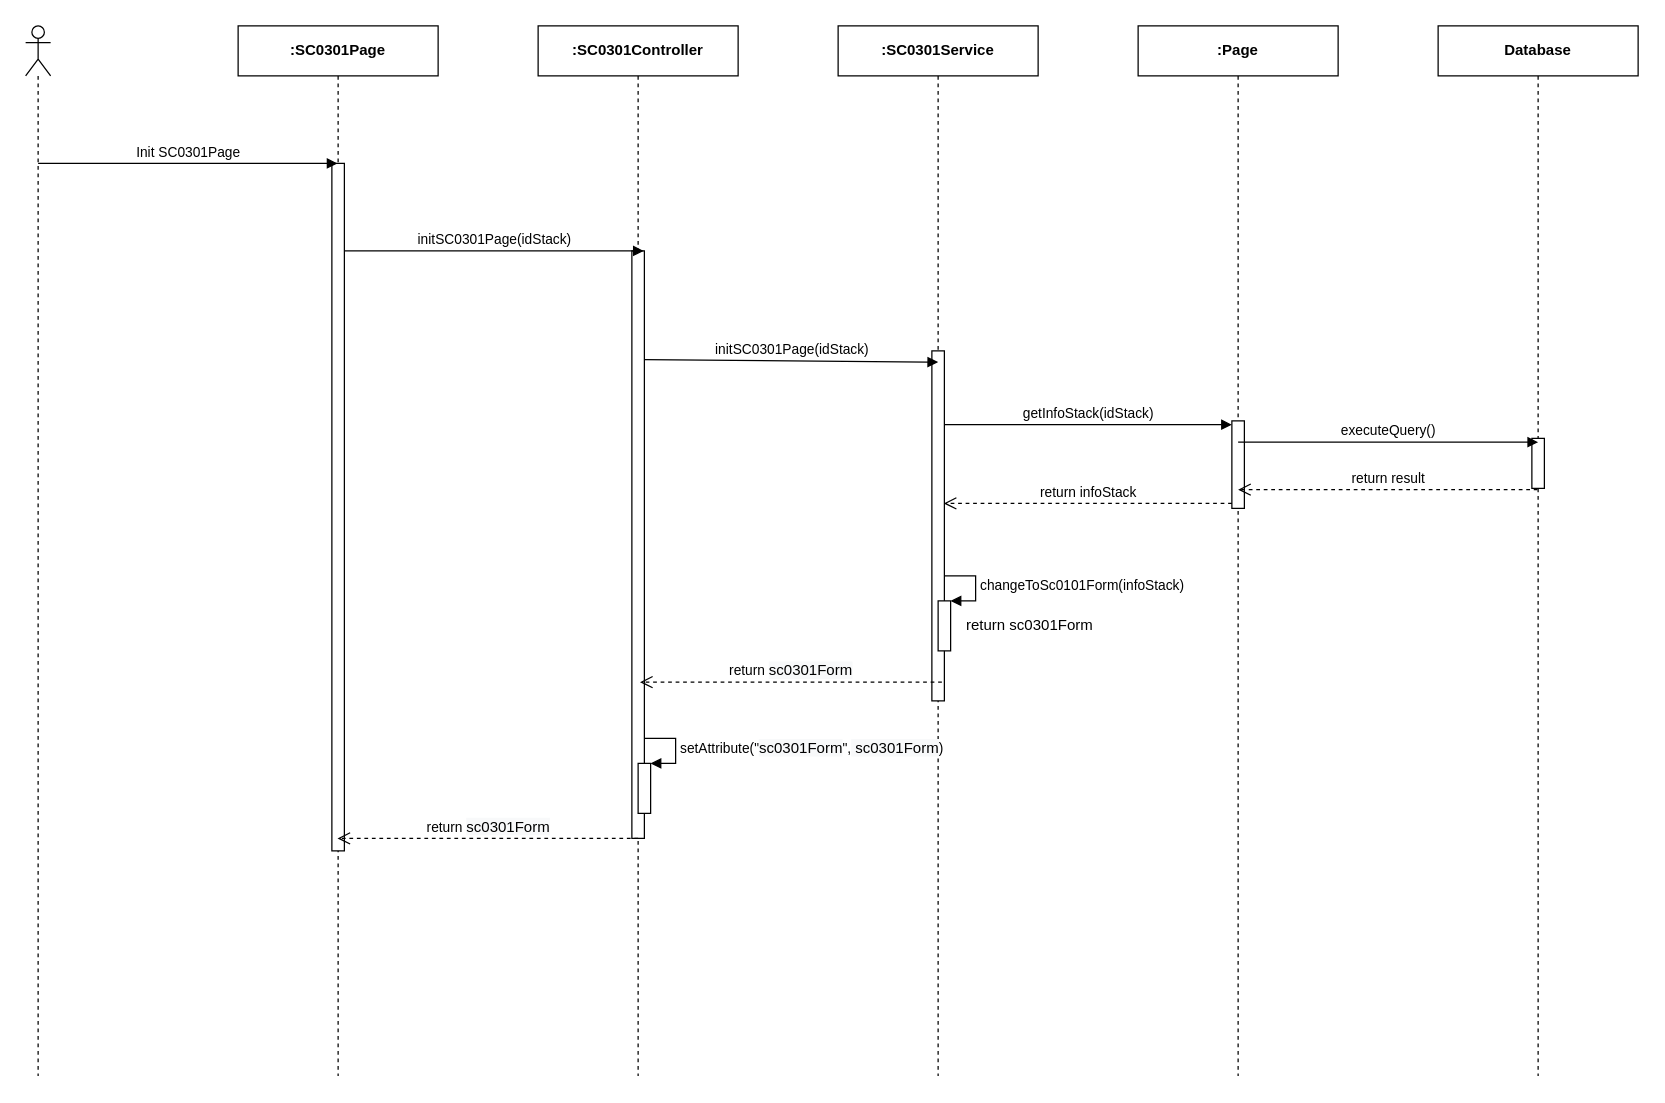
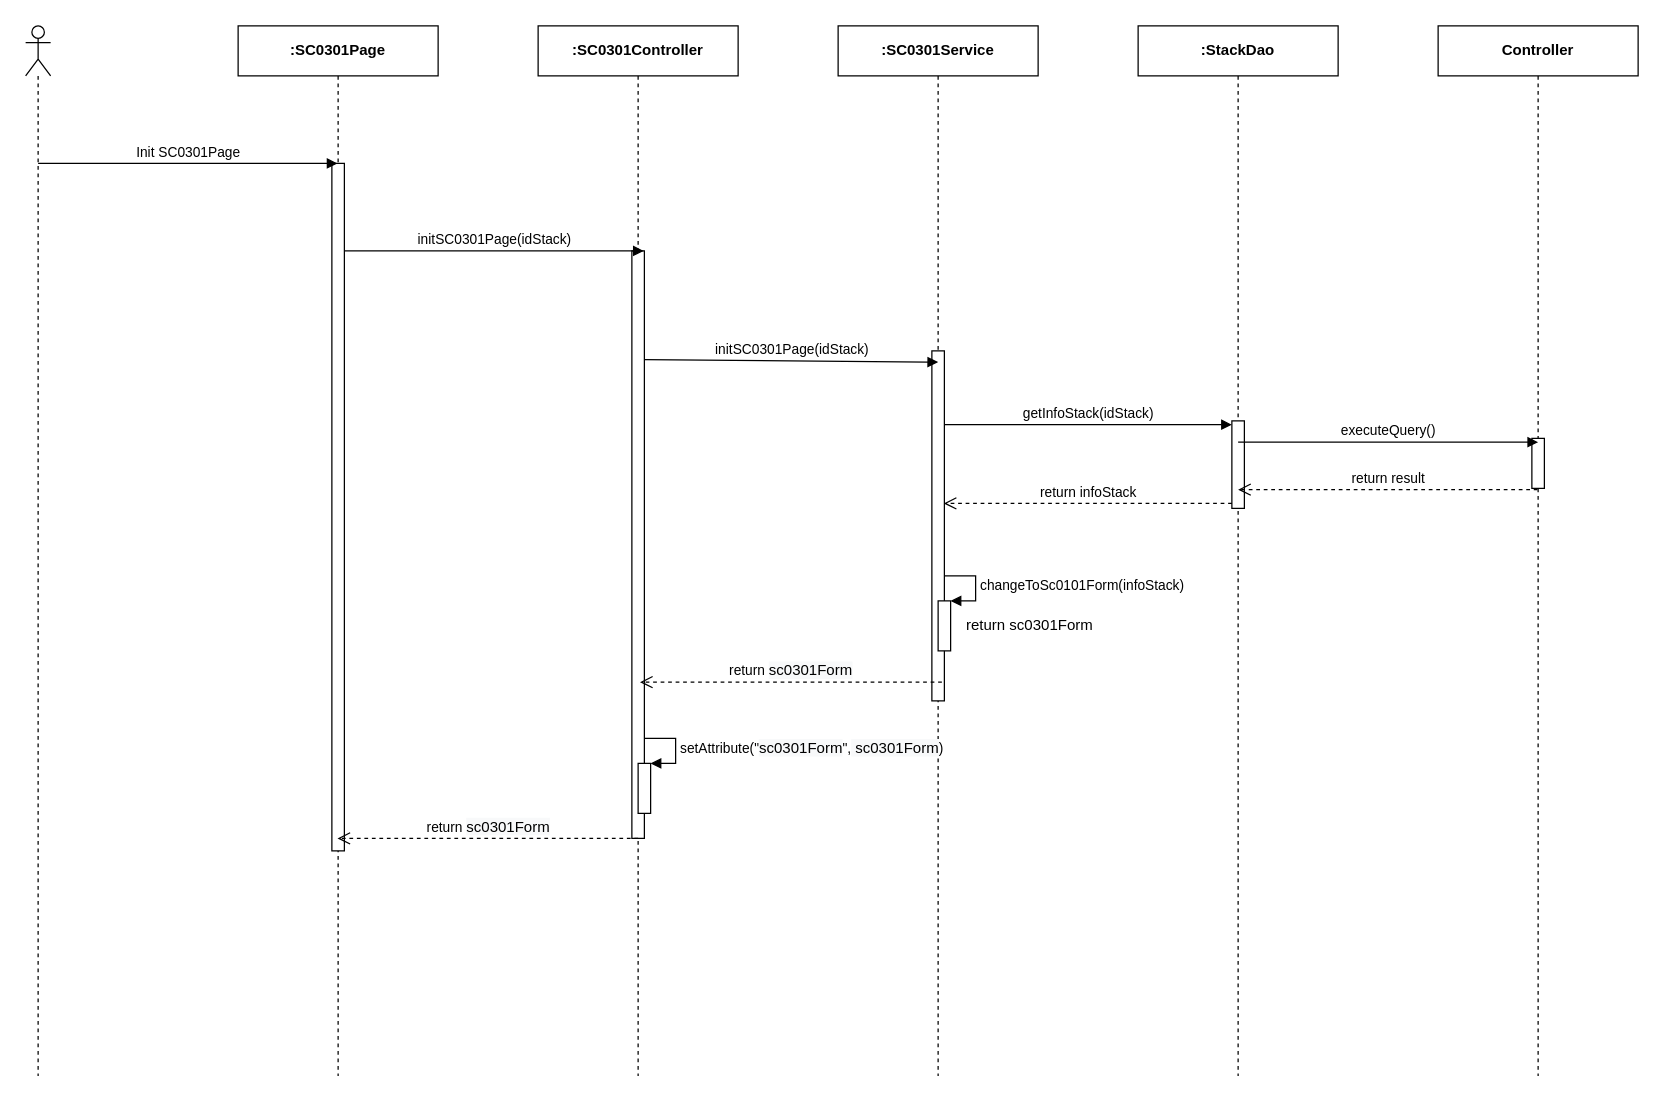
(1238, 51) -> (1238, 51)
(1538, 51) -> (1538, 51)
